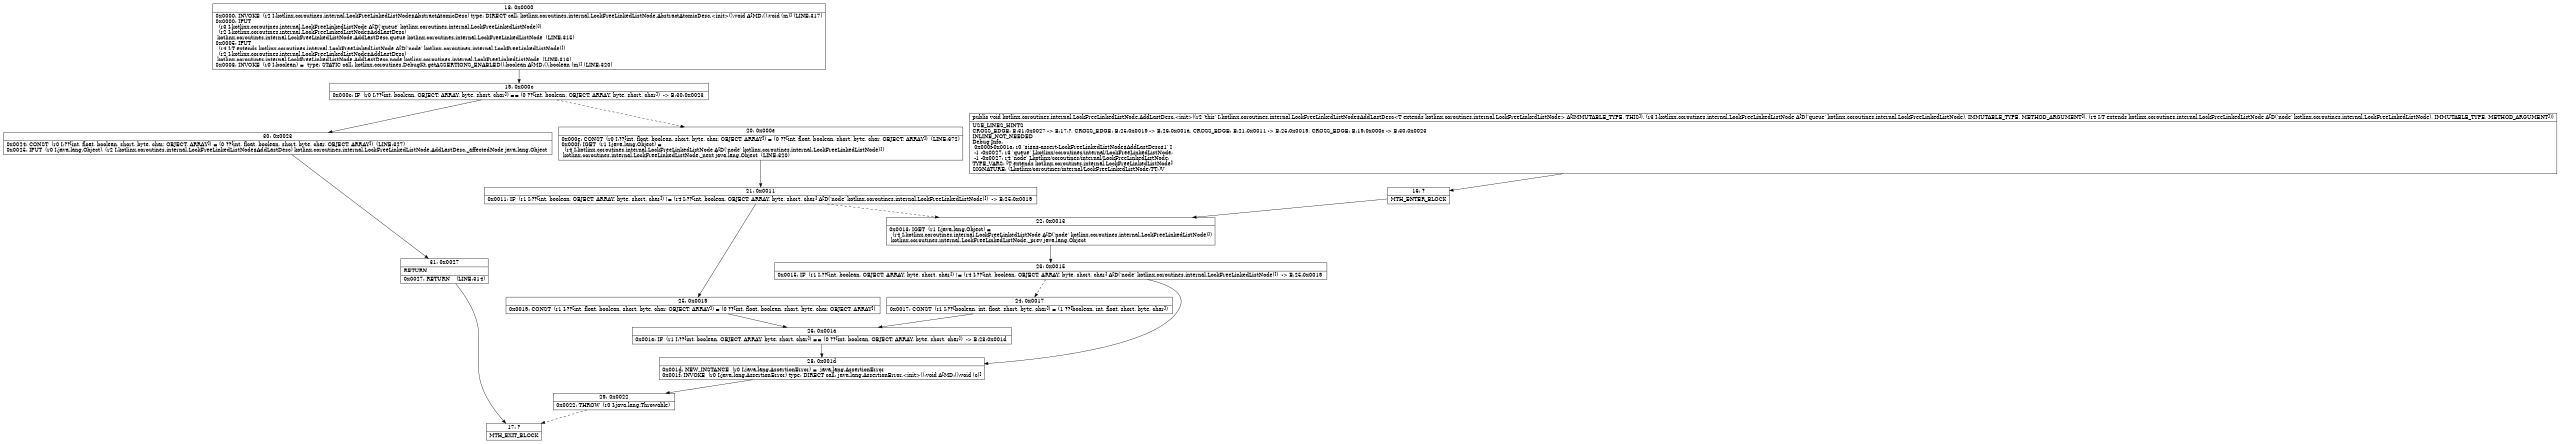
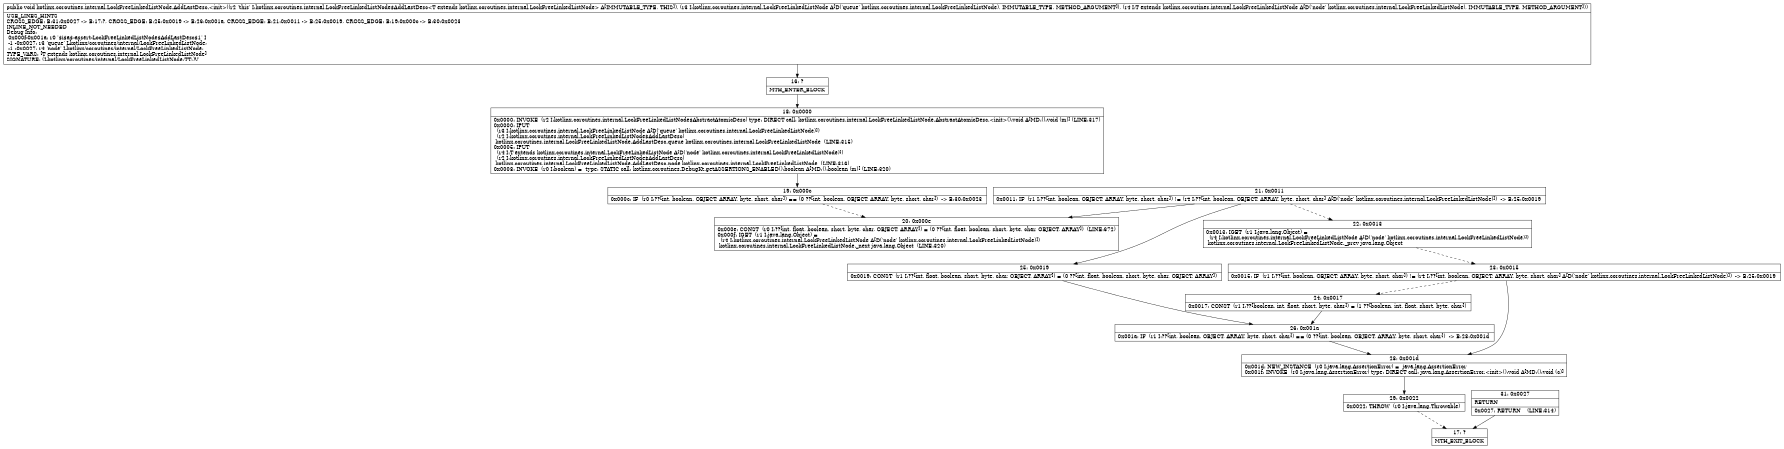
(278, 144) -> none
(761, 172) -> (1133, 210)
(1292, 208) -> (797, 99)
(1051, 252) -> (1444, 255)
